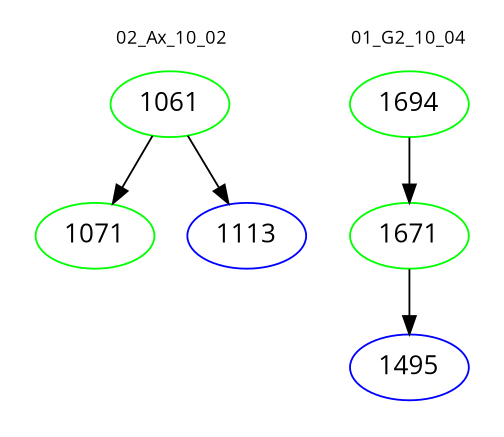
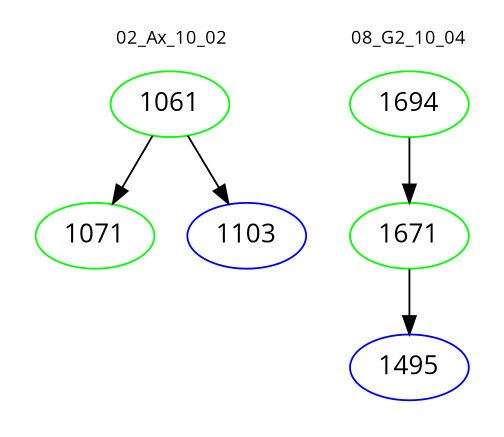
(409, 39) -> (409, 39)
(247, 236) -> (247, 236)
